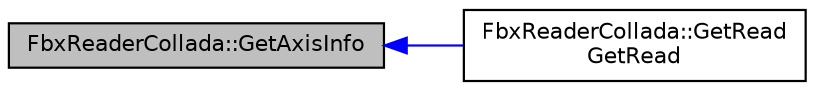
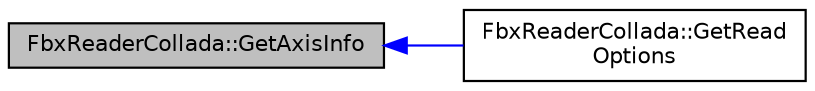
(635, 45) -> (635, 45)
